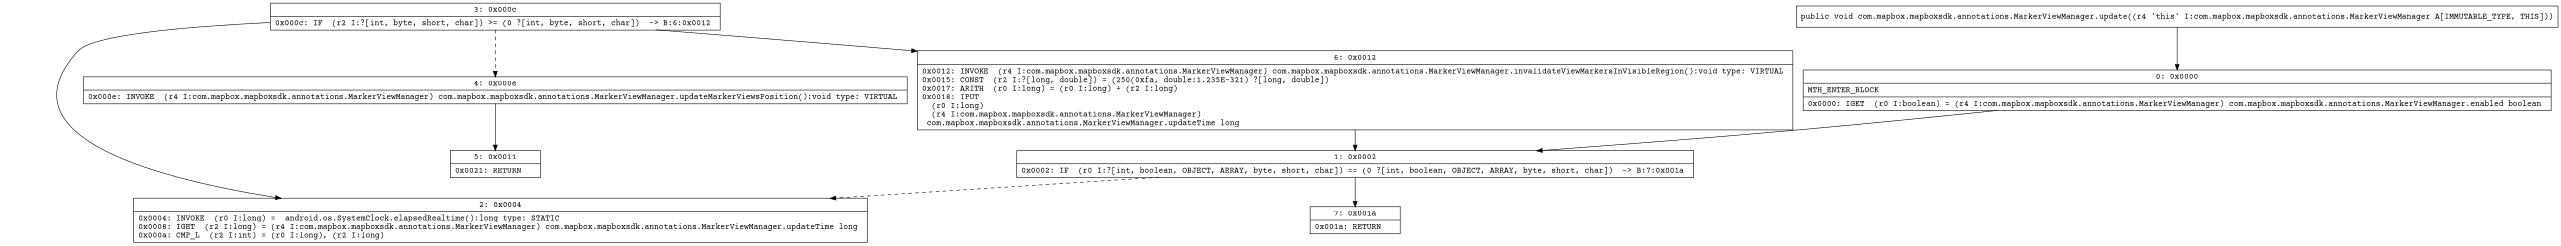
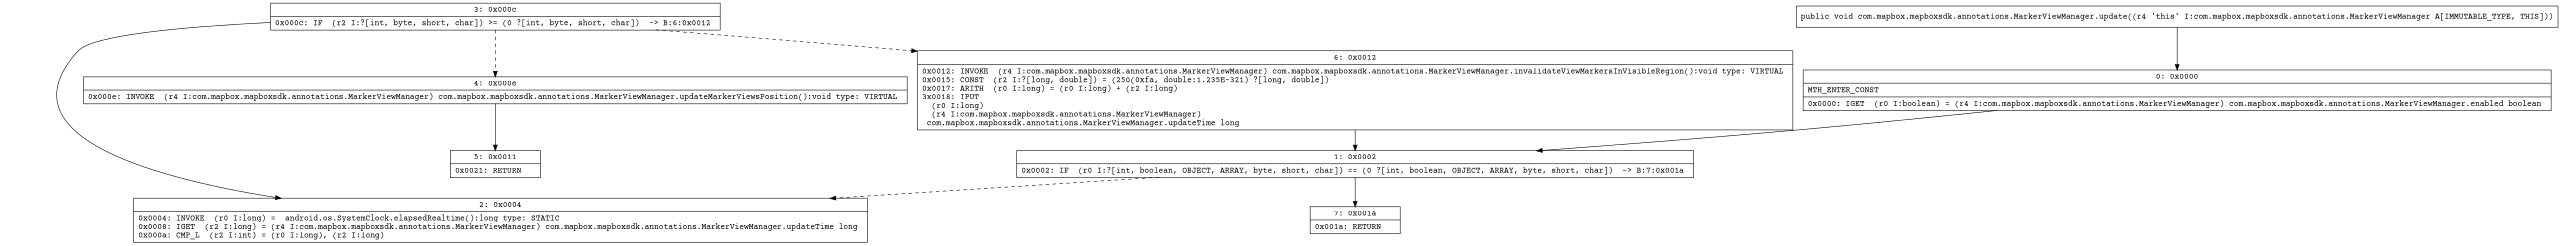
(784, 40) -> (784, 40)
(1843, 90) -> (1843, 90)
(955, 97) -> (955, 97)
